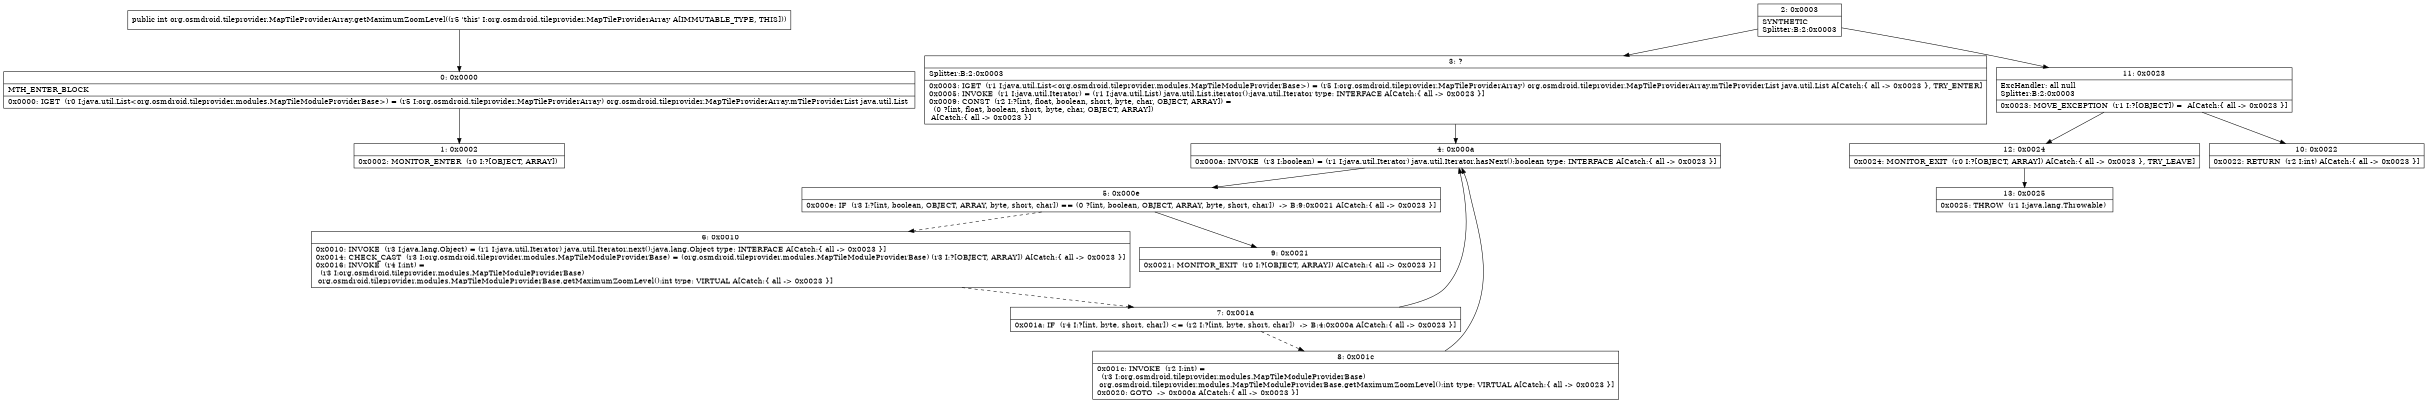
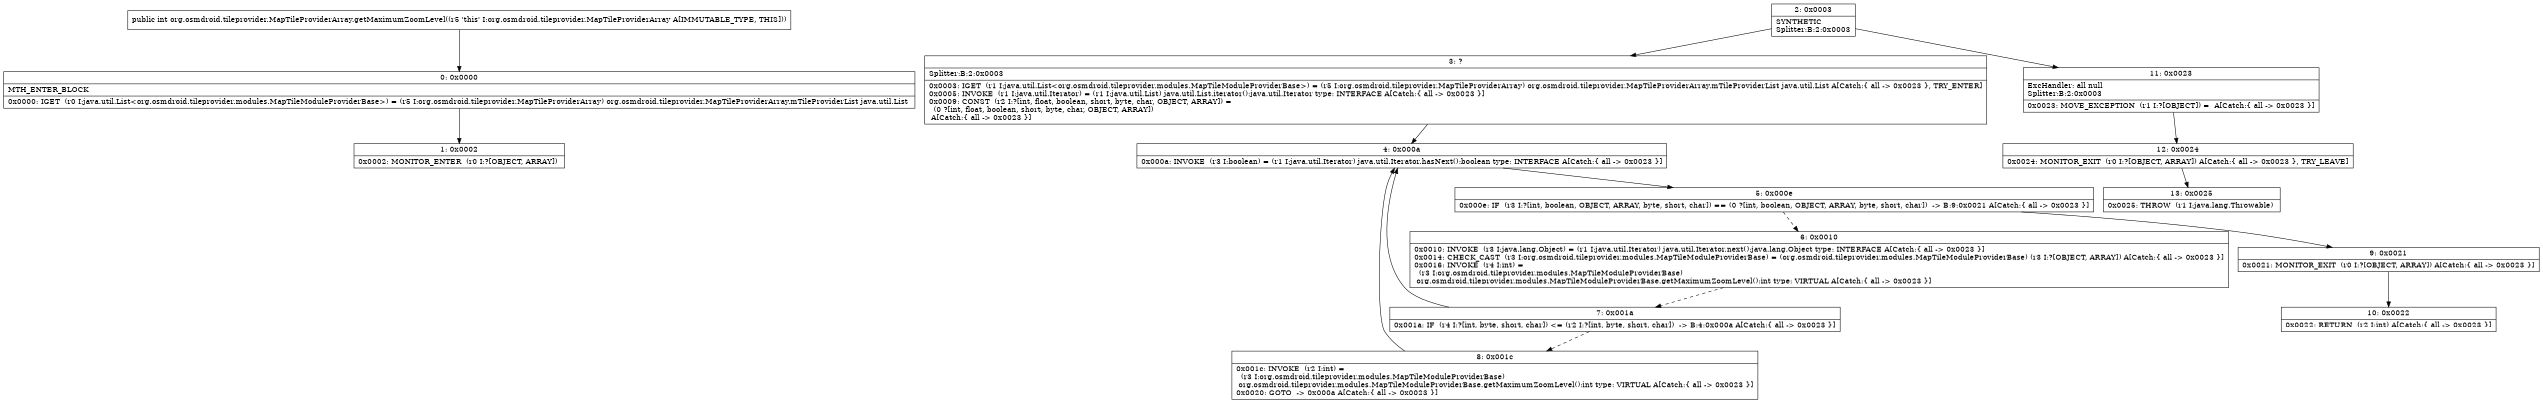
(2241, 127) -> (2389, 287)
